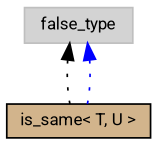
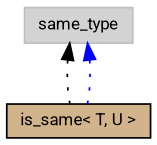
(79, 25) -> (79, 25)
